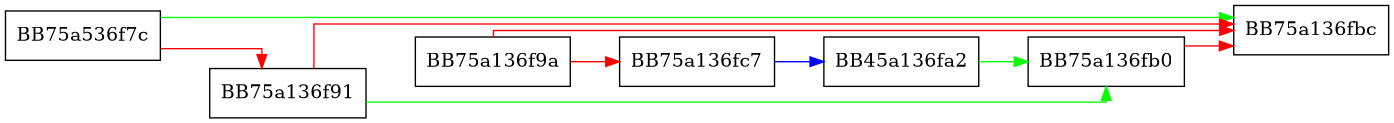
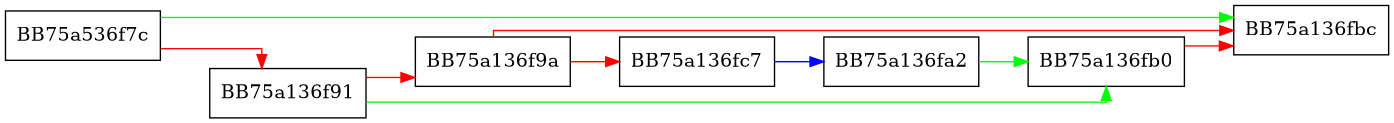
(745, 24) -> (384, 77)
(901, 62) -> (901, 62)
